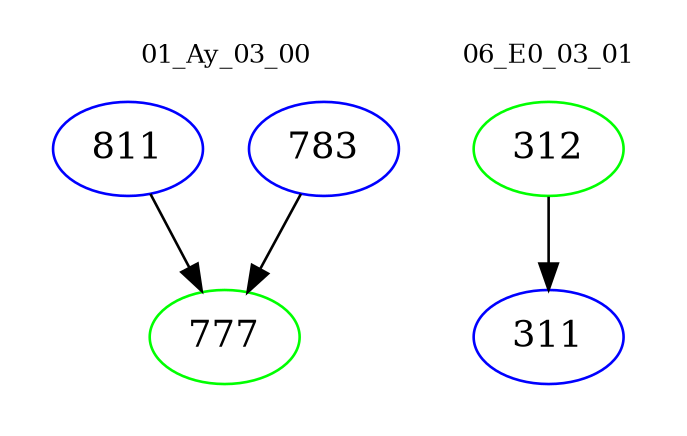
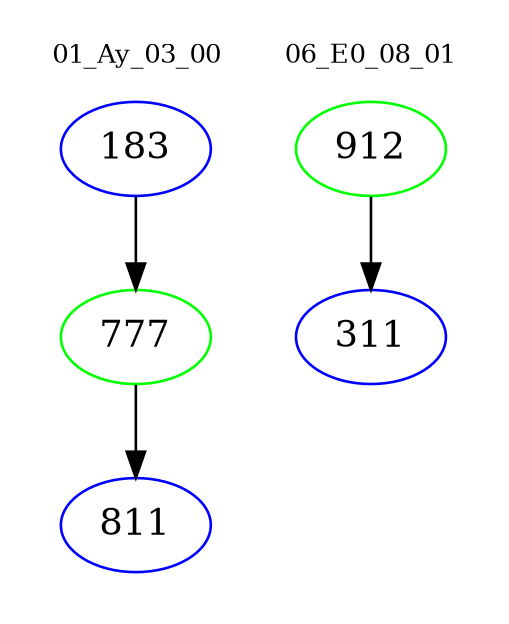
(549, 56) -> (371, 56)
(324, 149) -> (136, 149)
(549, 149) -> (371, 149)
(170, 231) -> (136, 418)
